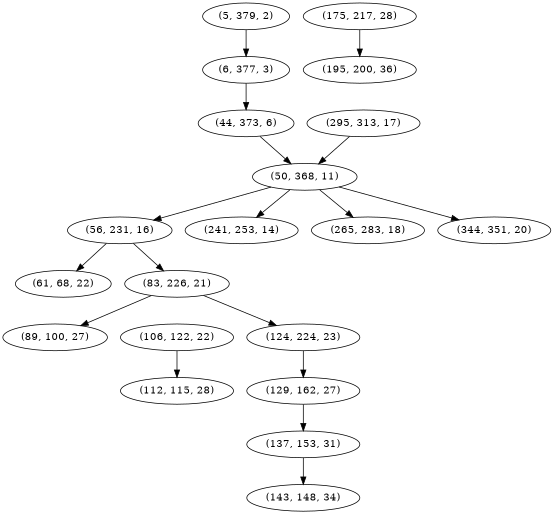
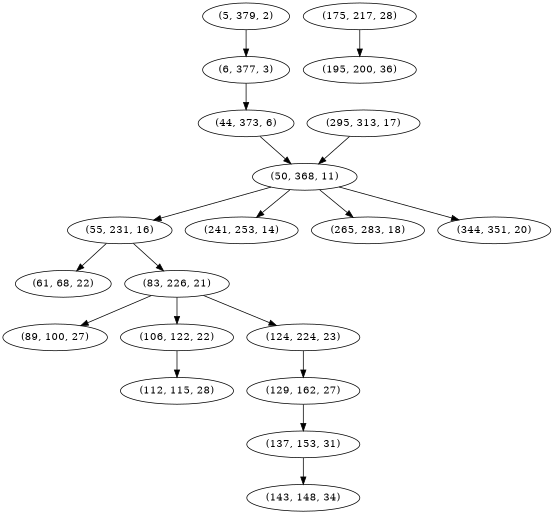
(120, 230) -> (120, 230)
none -> (177, 307)
